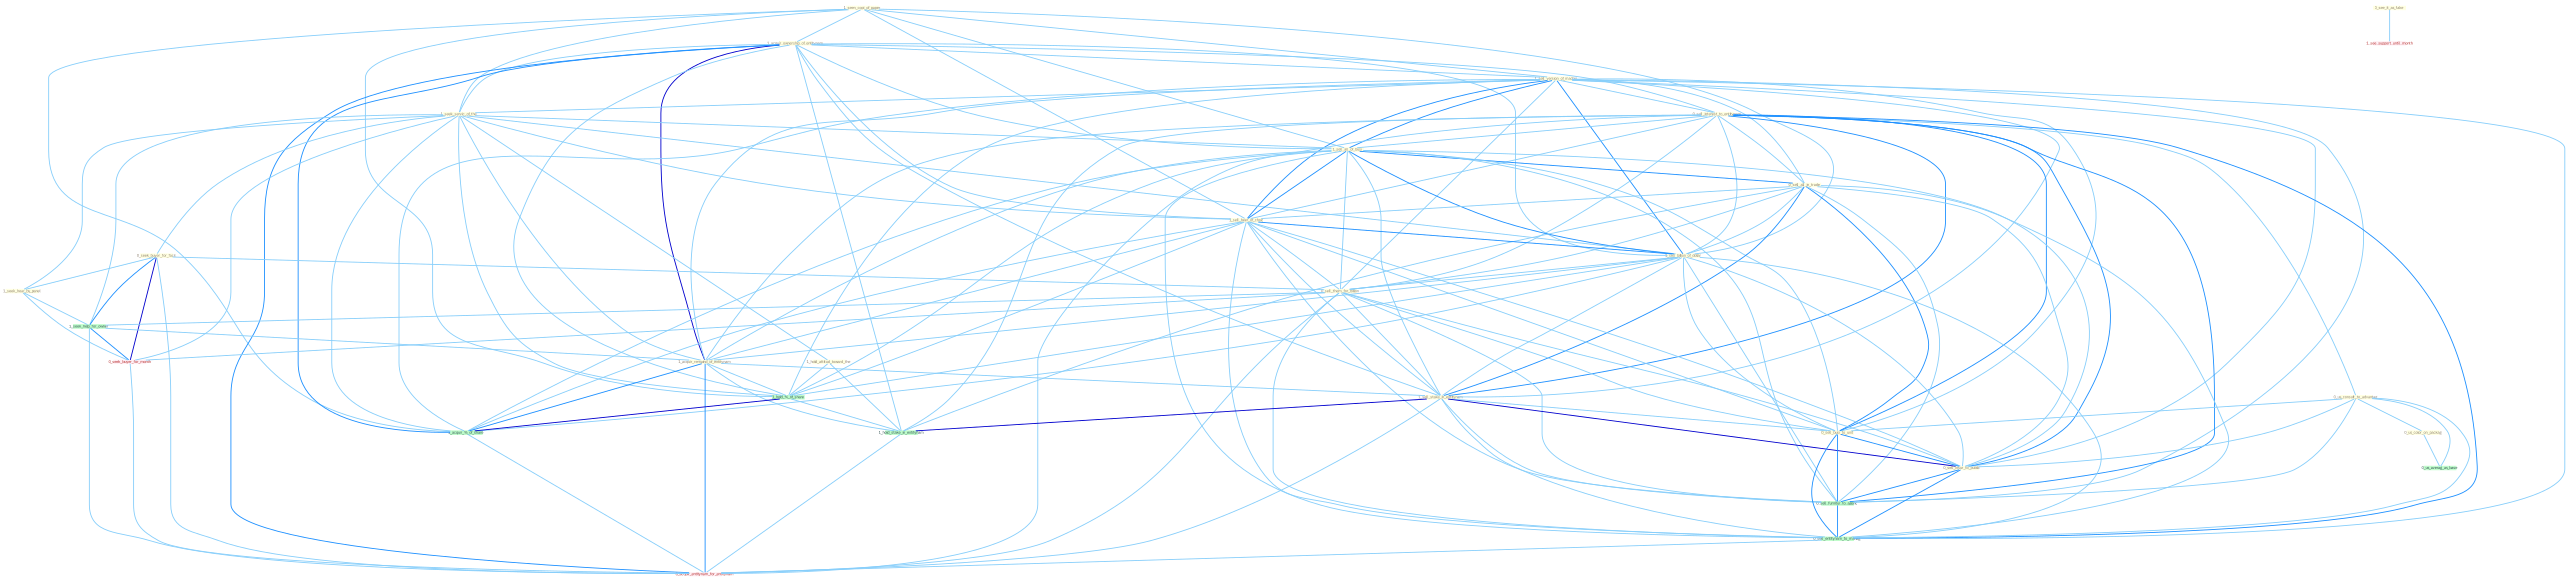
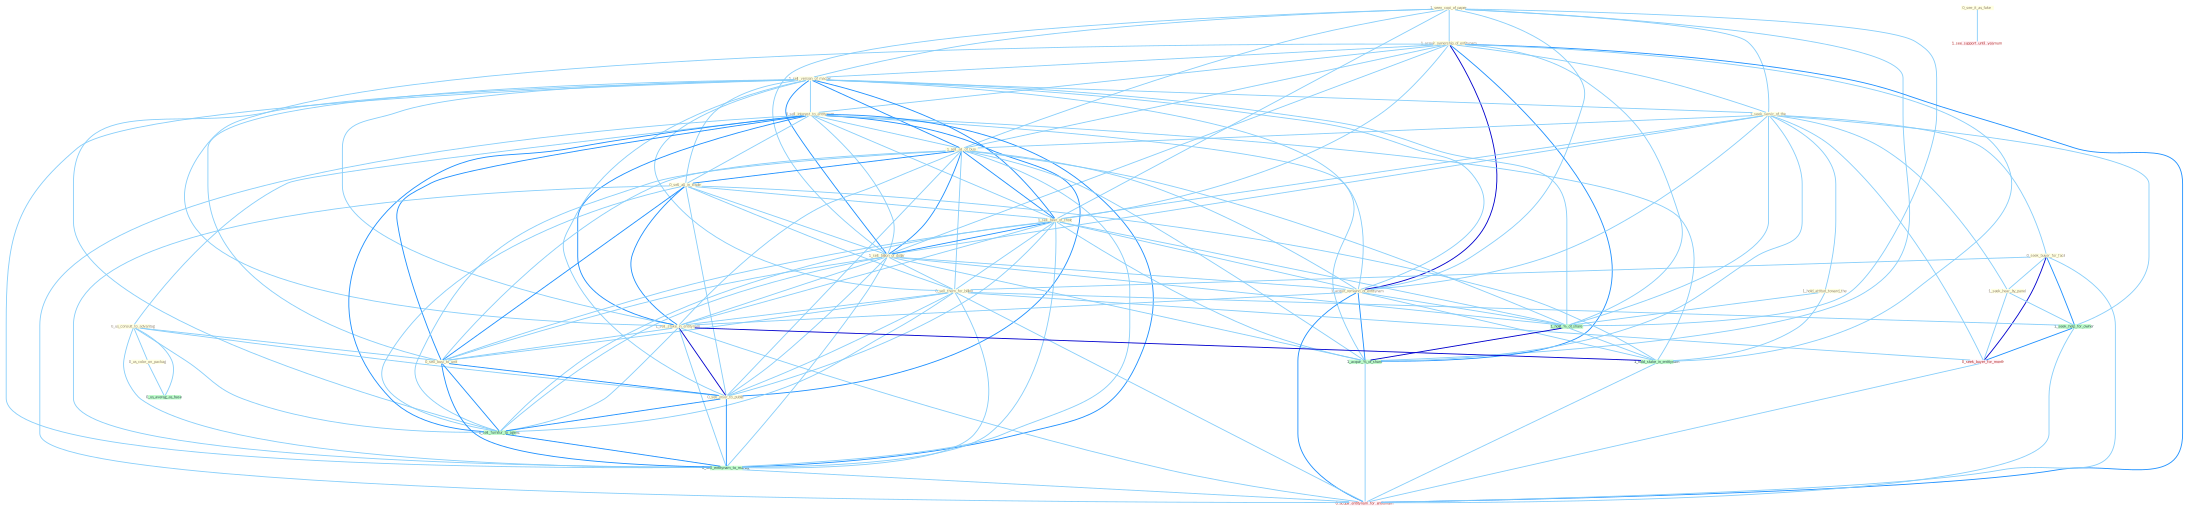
(2390, 43) -> (1977, 43)
(1565, 222) -> none
(354, 342) -> (1560, 166)
